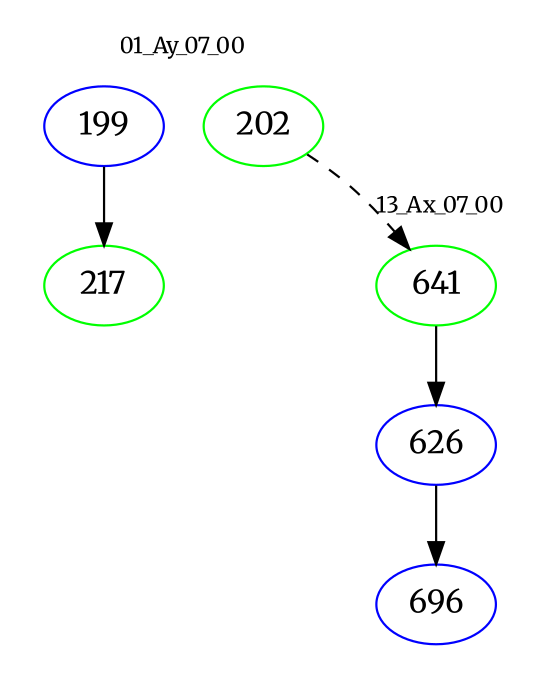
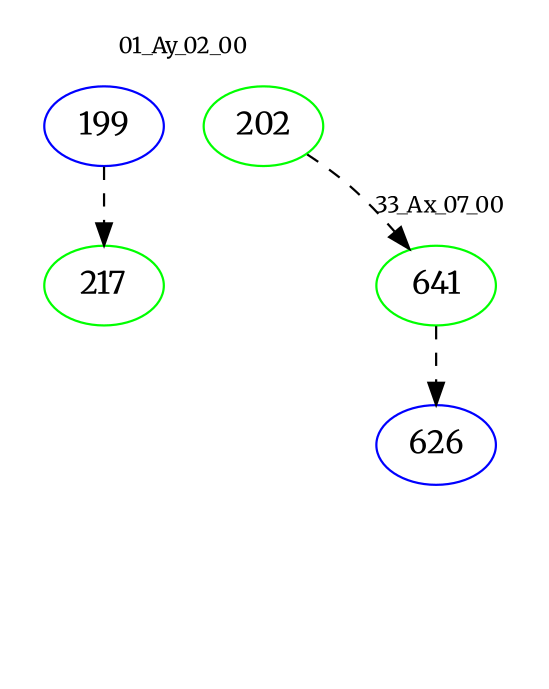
(184, 48) -> (184, 48)
(104, 195) -> (104, 195)
(441, 207) -> (441, 207)
(436, 354) -> (436, 354)
(436, 604) -> none
